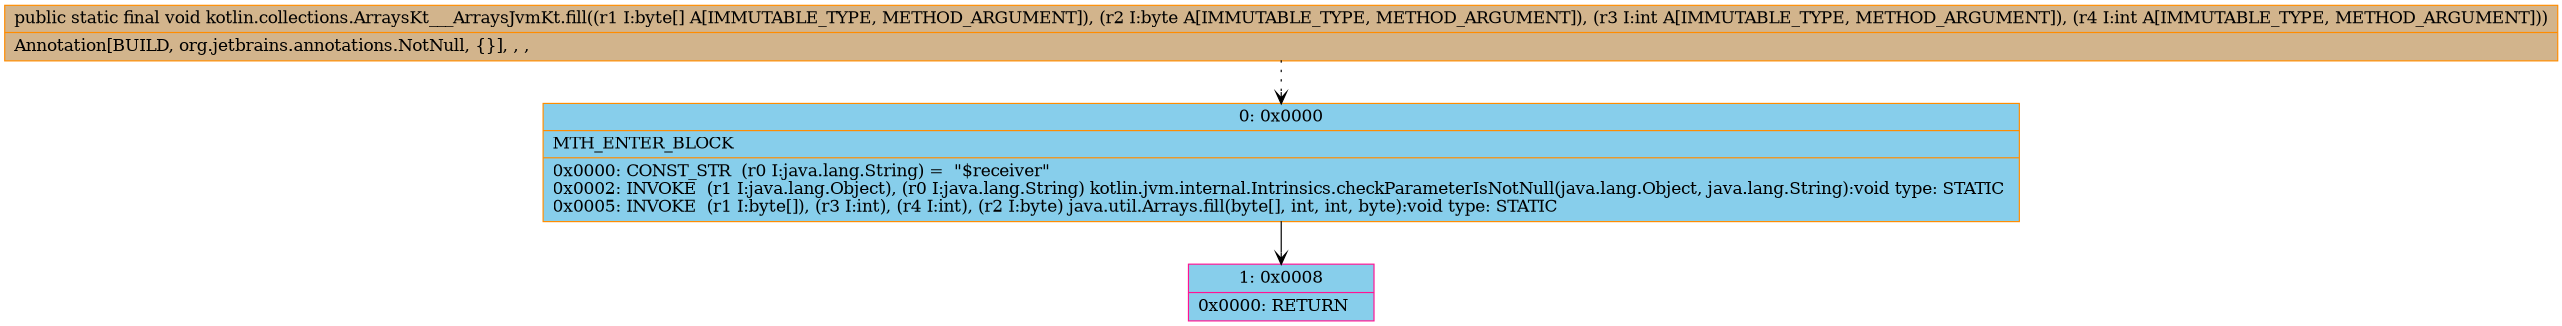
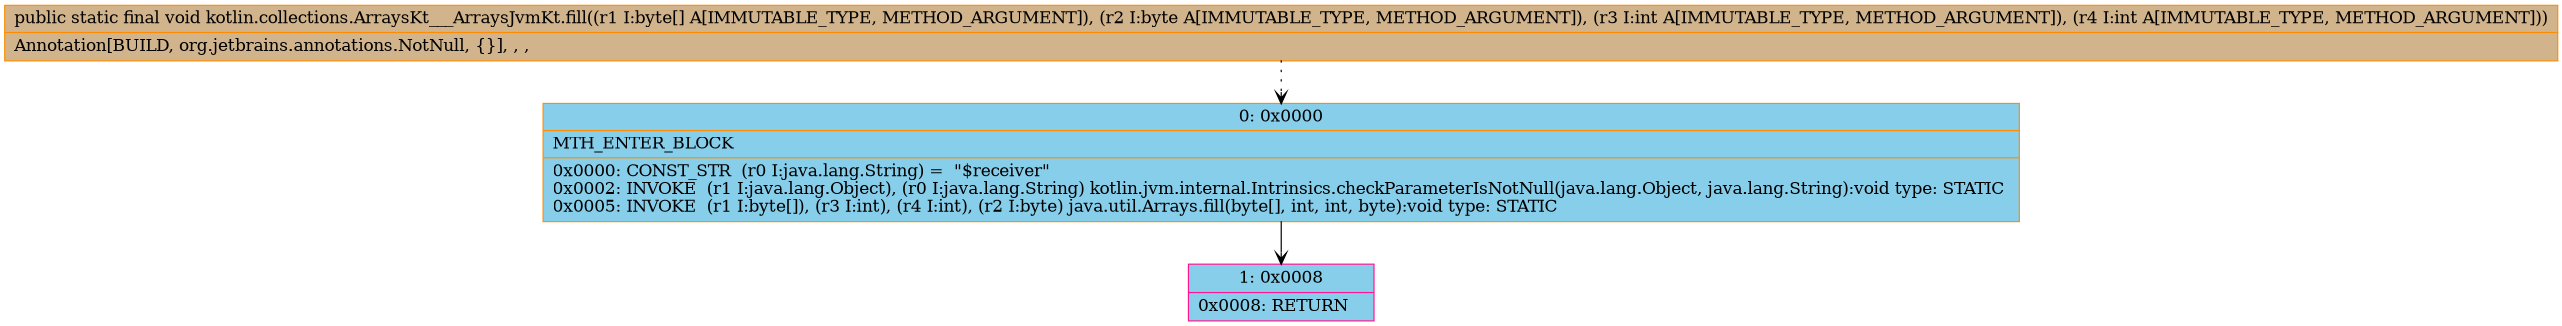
(1281, 306) -> (1281, 306)
